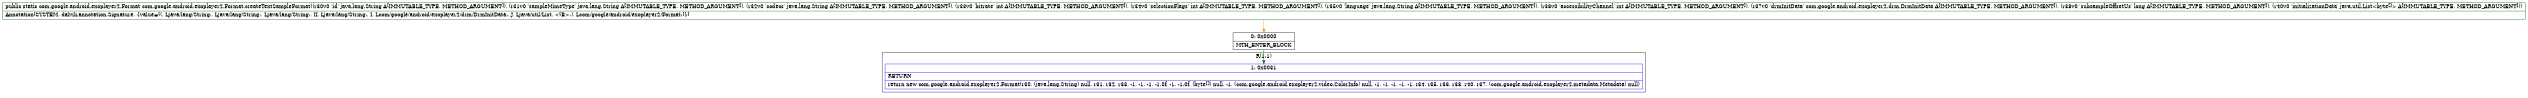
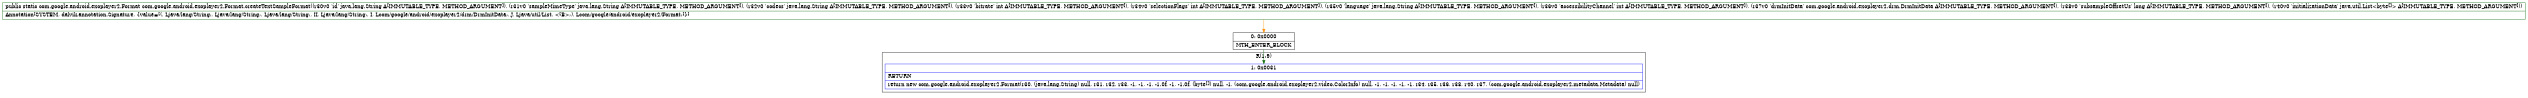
(1264, 57) -> (1264, 57)
